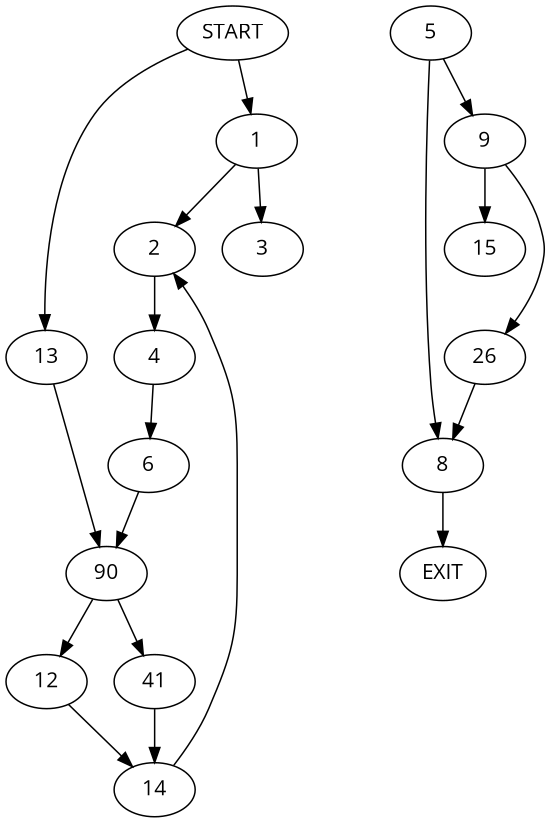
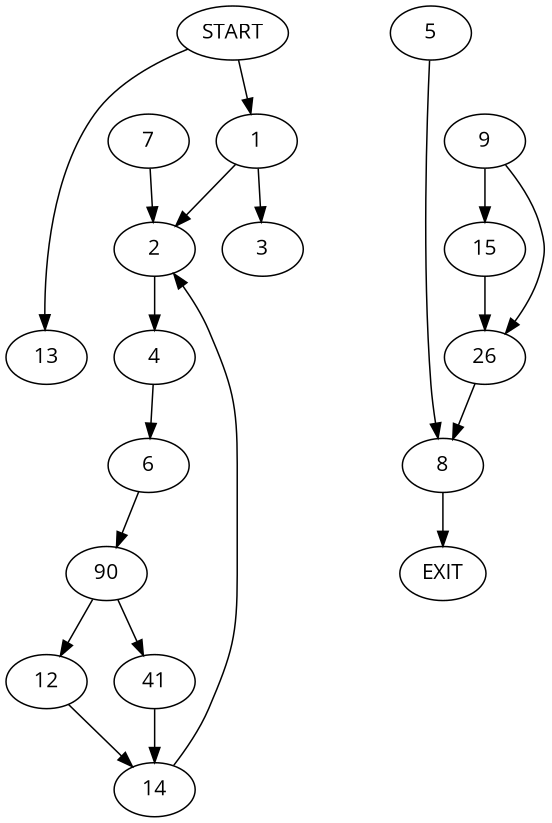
(454, 80) -> none
none -> (149, 141)
none -> (485, 296)
(74, 458) -> none
